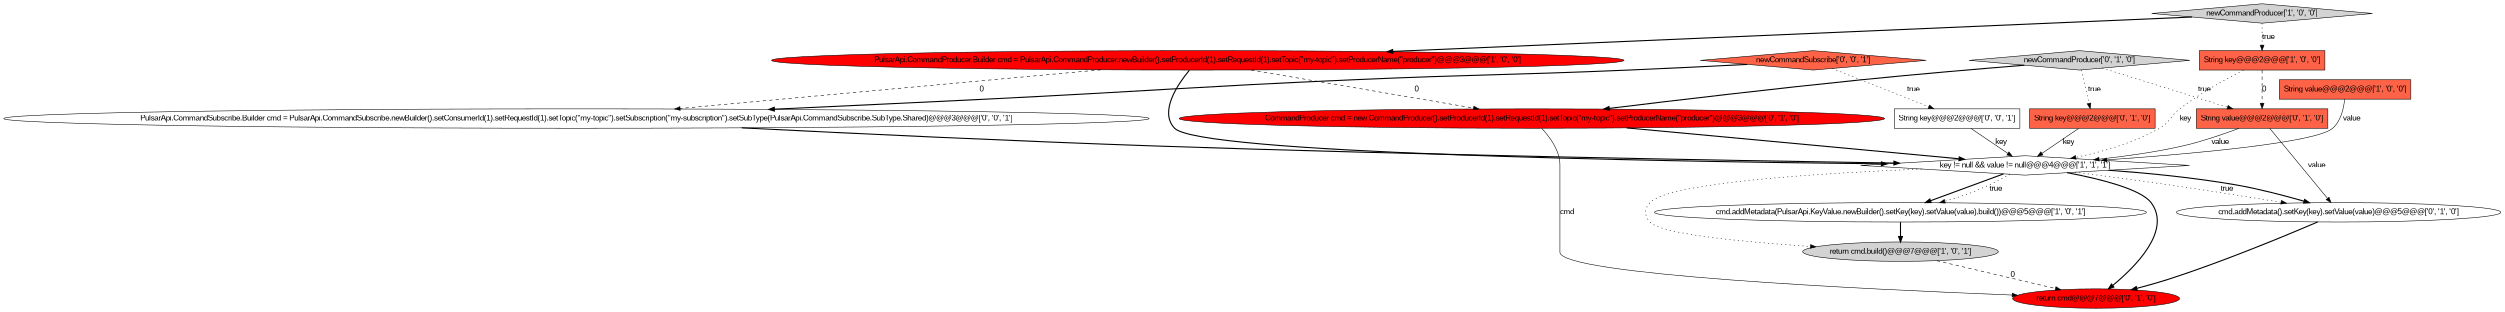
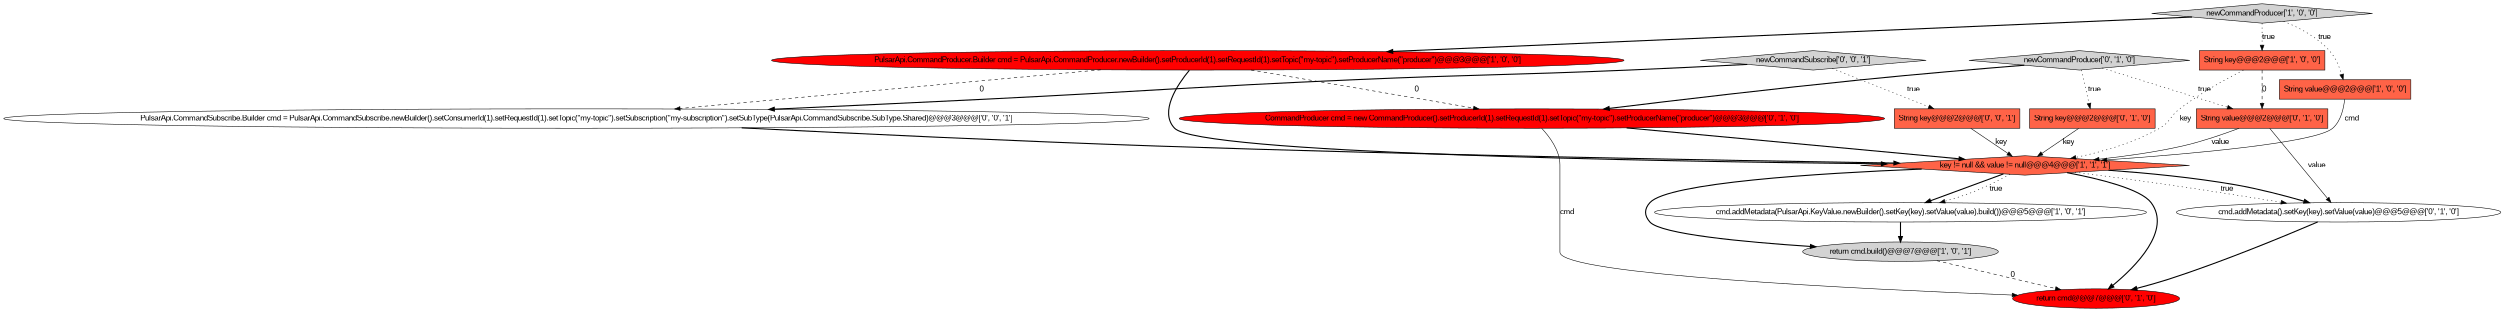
none -> (2319, 41)
(1813, 60) -> (1813, 60)
(1957, 119) -> (1957, 119)
(2352, 119) -> (2352, 119)
(2025, 165) -> (2025, 165)
(1692, 188) -> (1692, 188)
